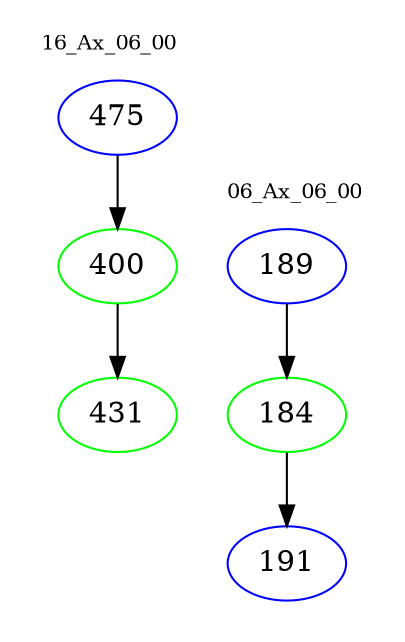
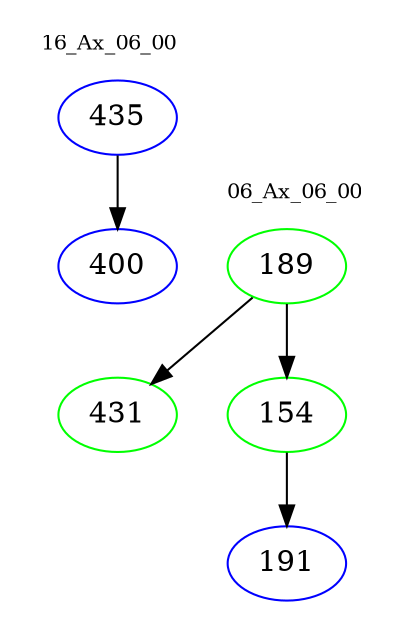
(118, 118) -> (118, 118)
(118, 266) -> (118, 266)
(287, 266) -> (287, 266)
(118, 330) -> (225, 321)
(287, 415) -> (287, 415)
